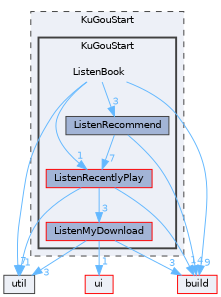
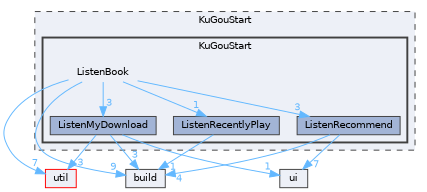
(110, 148) -> (325, 149)
(99, 179) -> (226, 126)
(99, 200) -> (103, 94)
(46, 213) -> none
(99, 231) -> (103, 126)
(19, 284) -> (61, 179)
(99, 284) -> (294, 179)
(197, 284) -> (146, 179)
